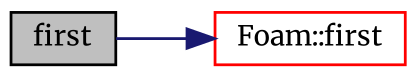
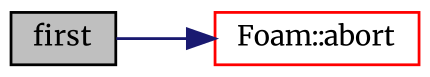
(310, 39) -> (317, 39)
